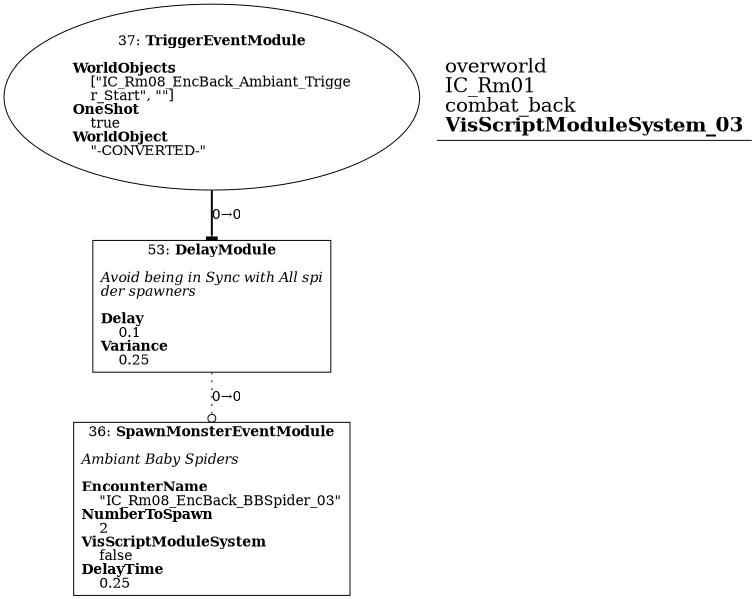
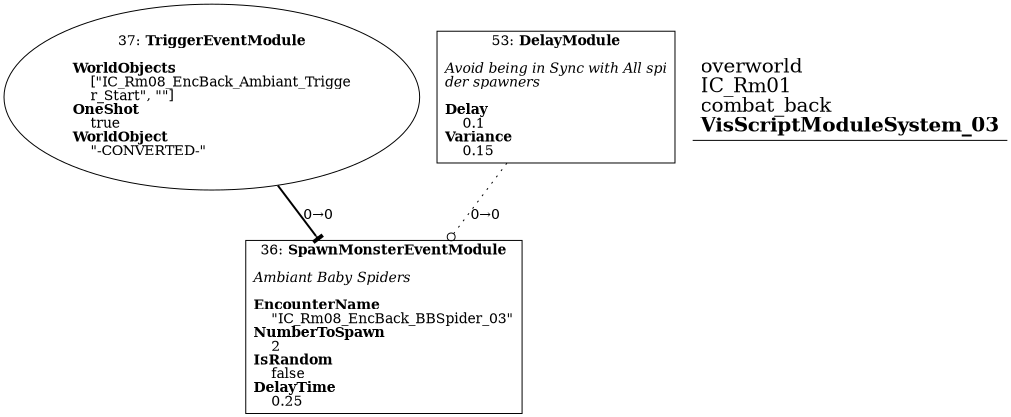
(212, 213) -> (297, 211)
(125, 360) -> (469, 151)
(174, 542) -> (293, 360)
